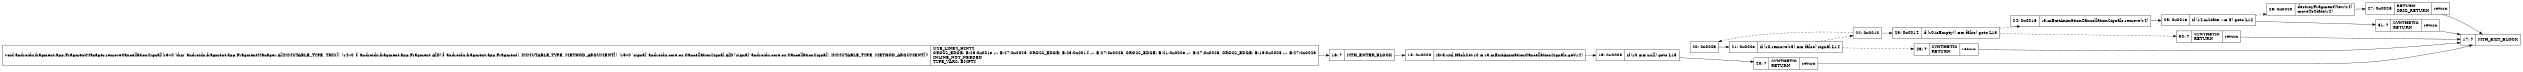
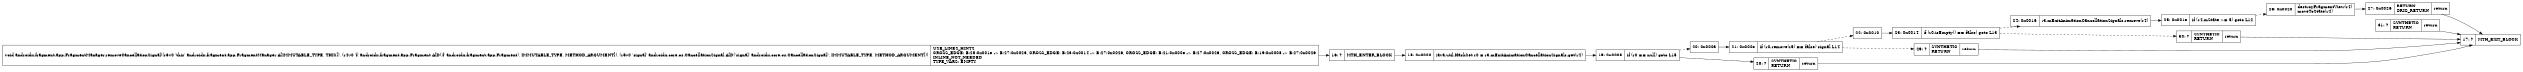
(2314, 23) -> none
(1787, 33) -> (1683, 50)
